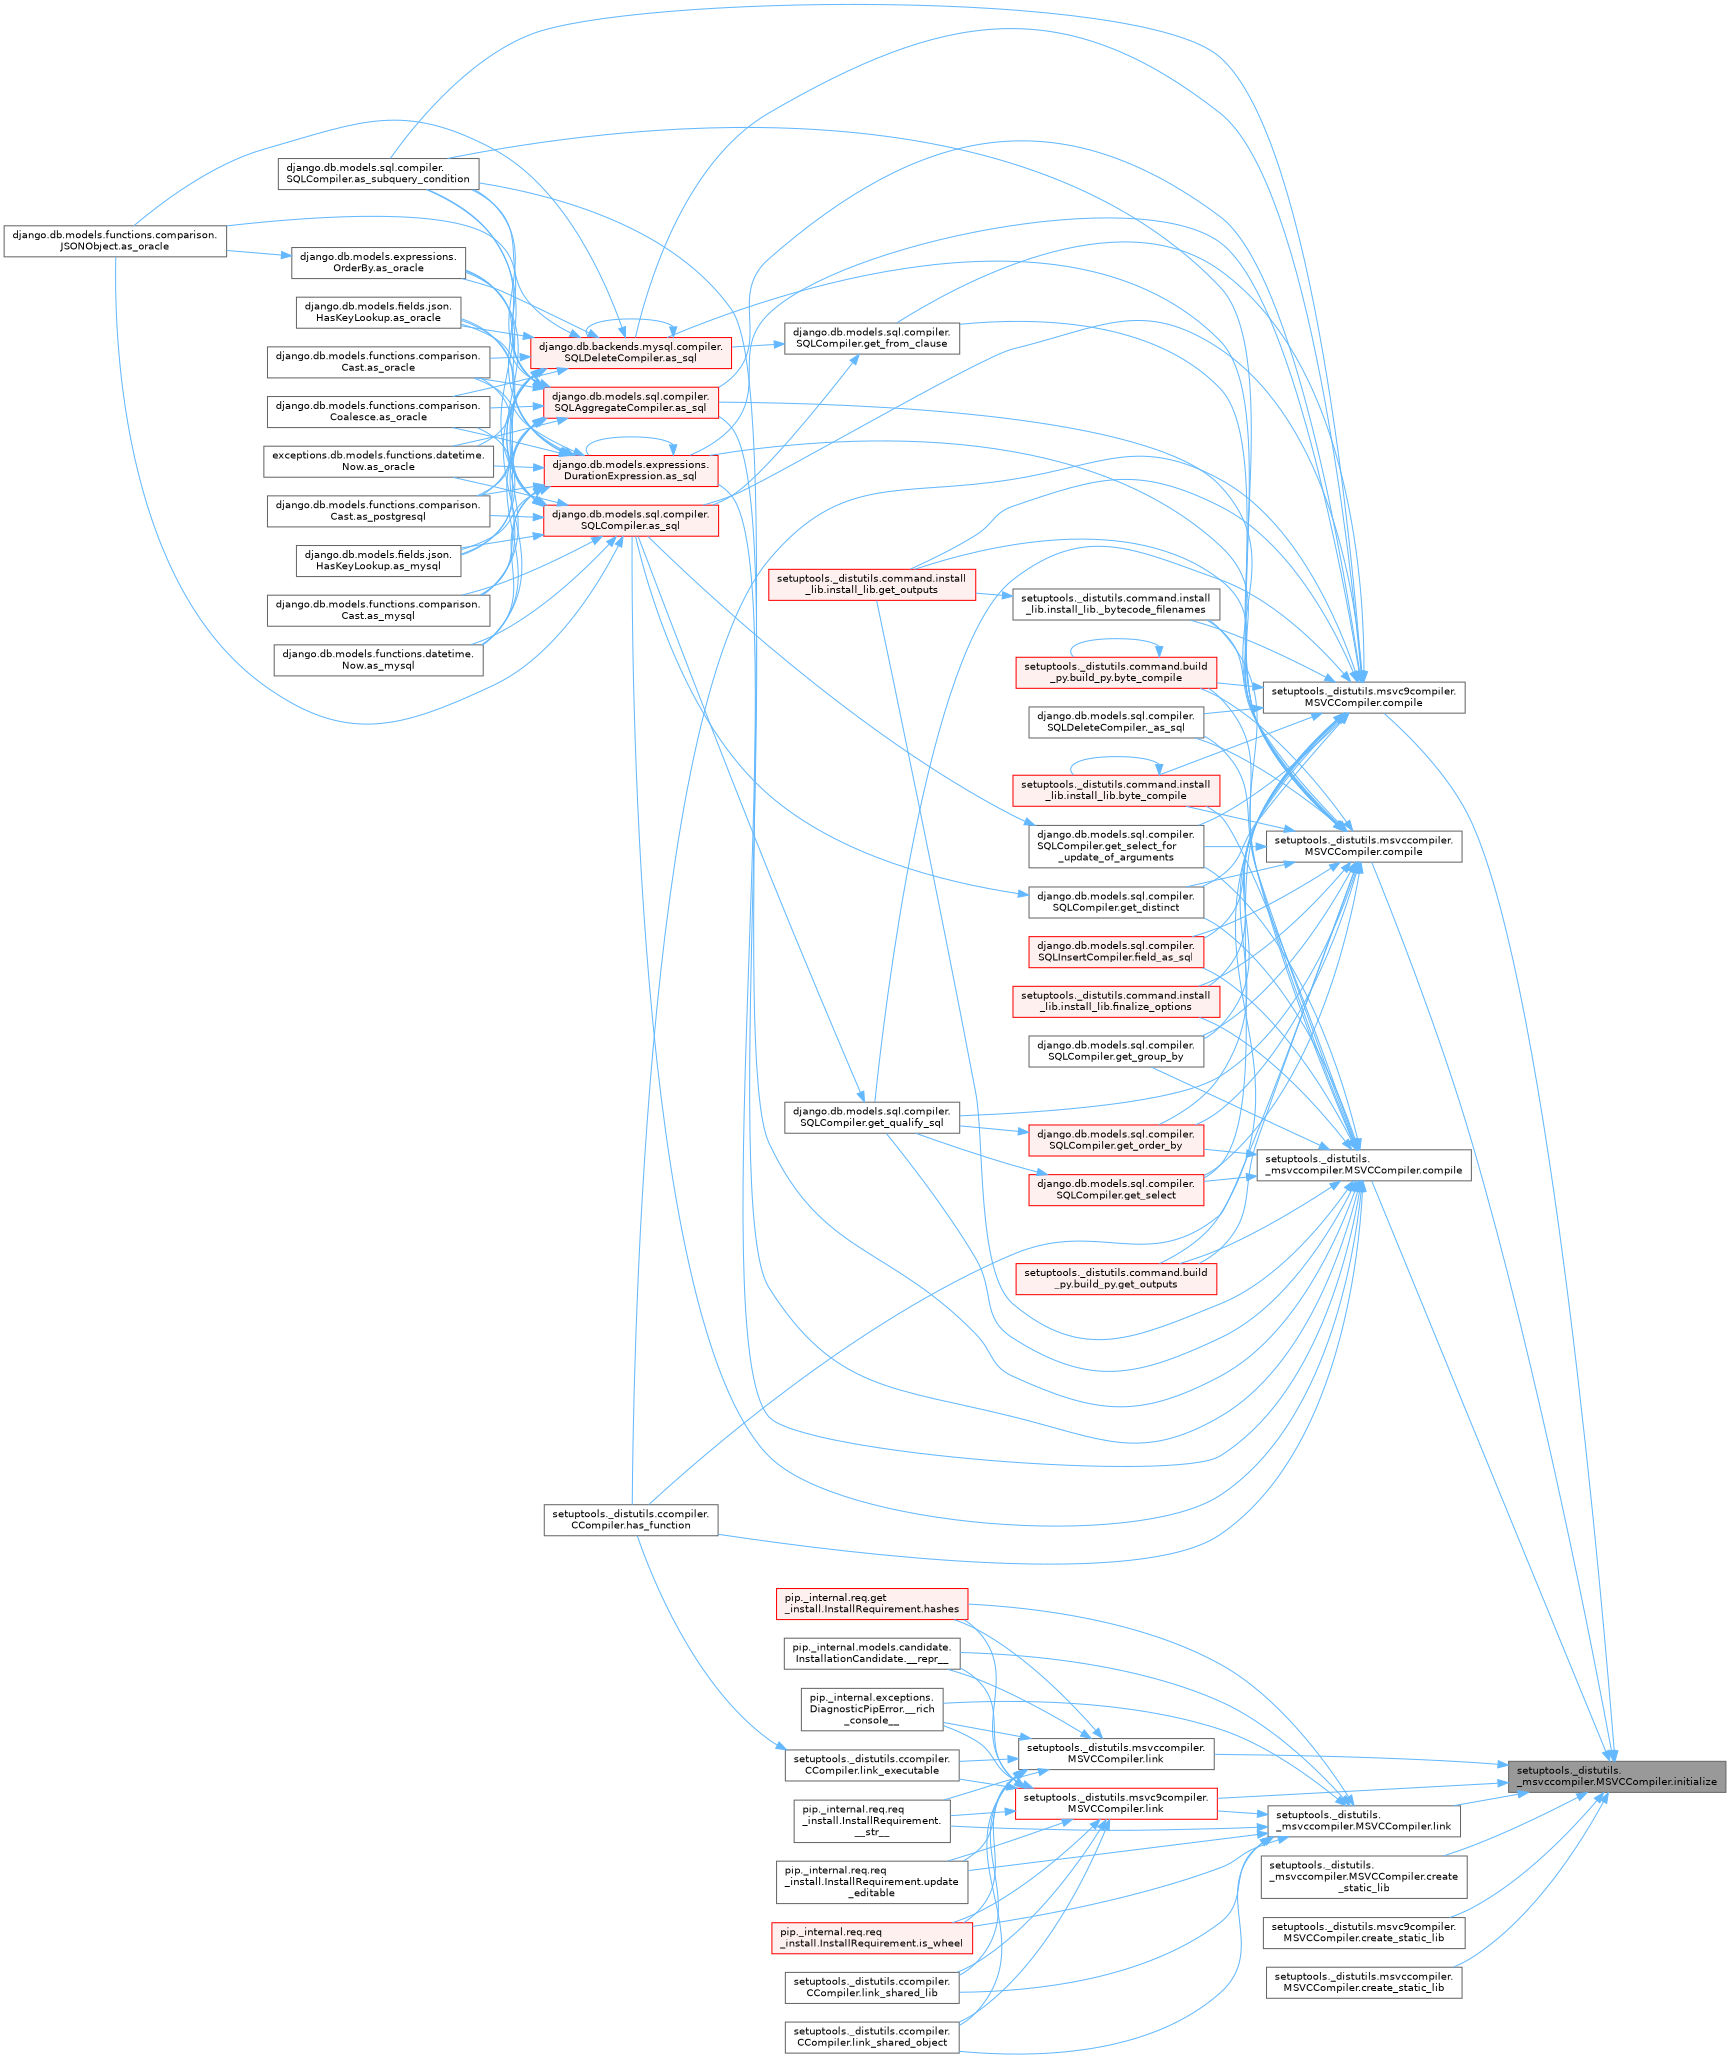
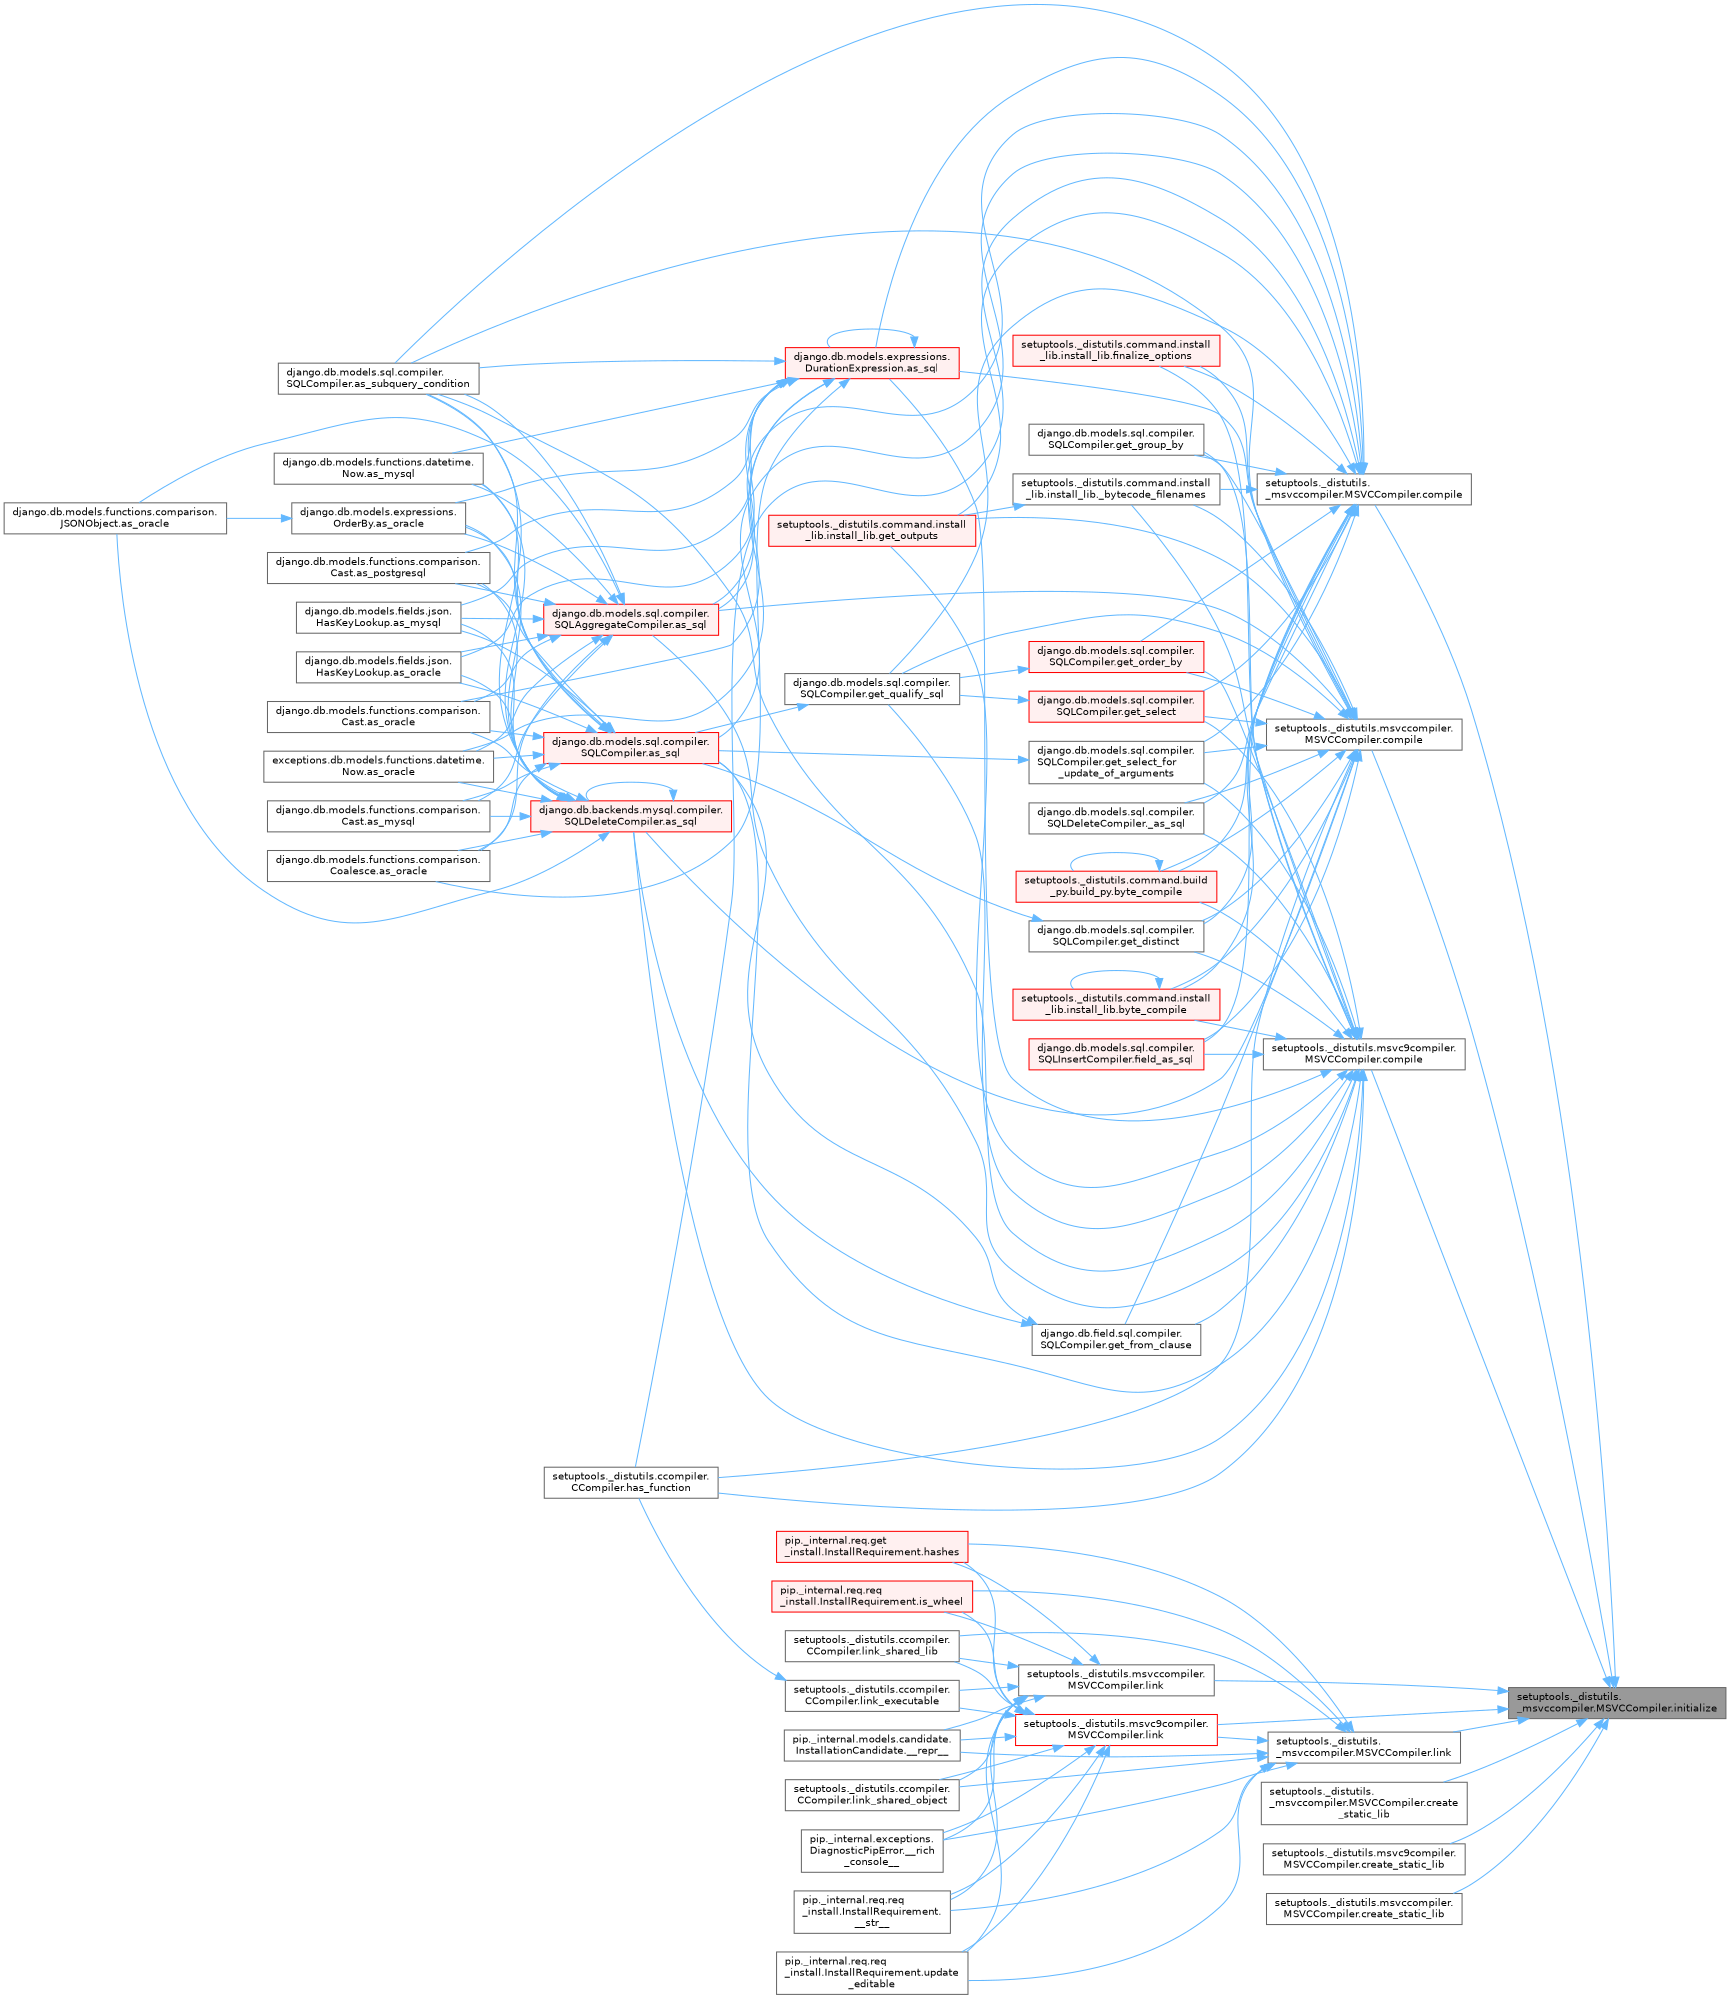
(872, 339) -> (1116, 1340)
(512, 546) -> (751, 497)
(252, 674) -> none
(1116, 1279) -> none
